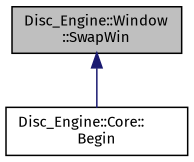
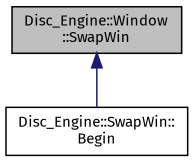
(97, 131) -> (97, 131)
